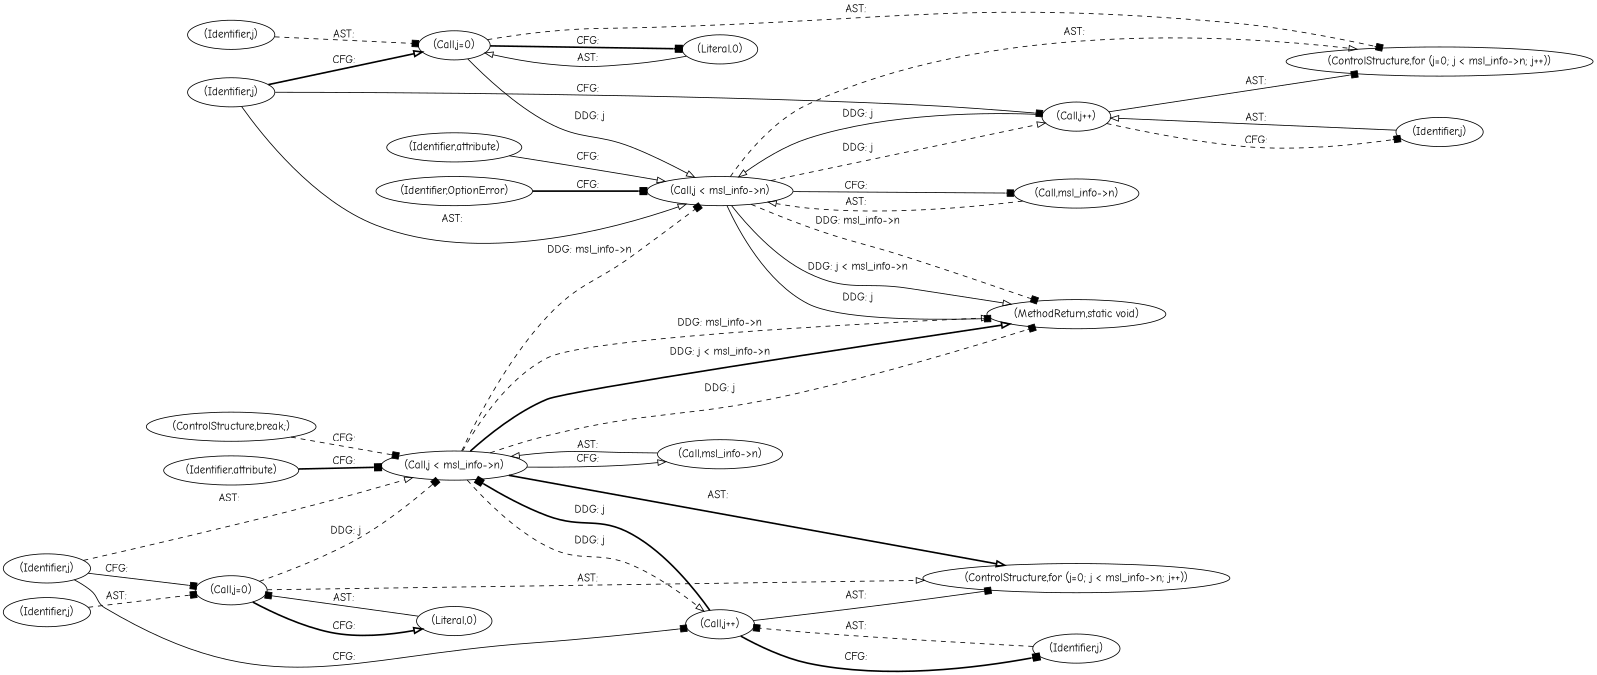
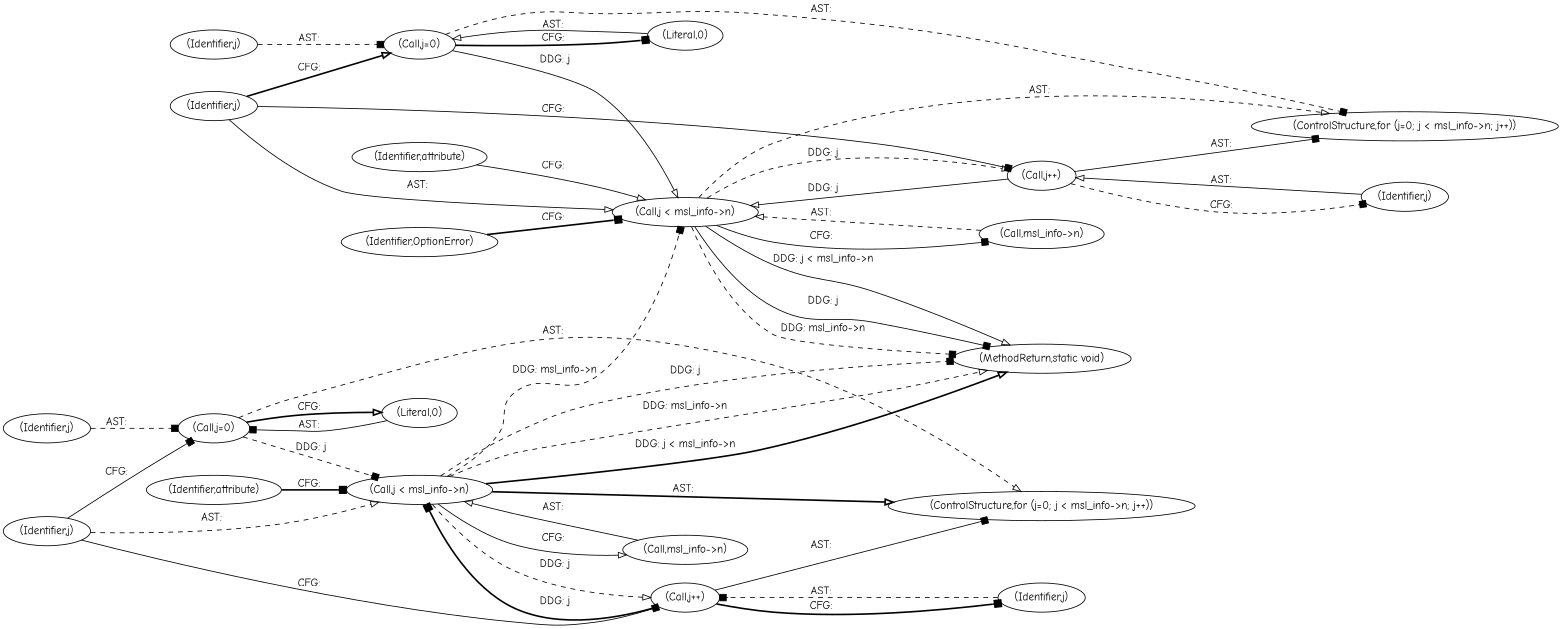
(231, 427) -> none
